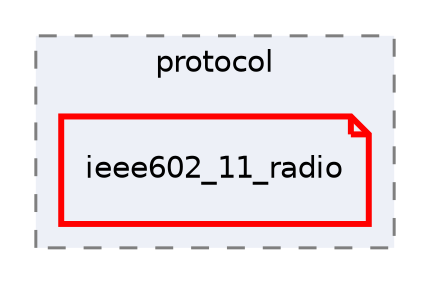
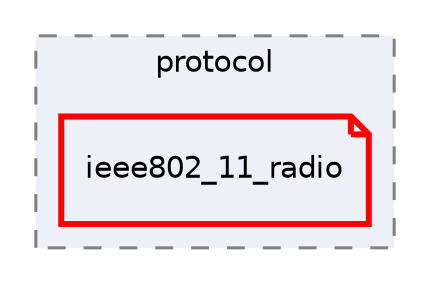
(215, 170) -> (215, 170)
